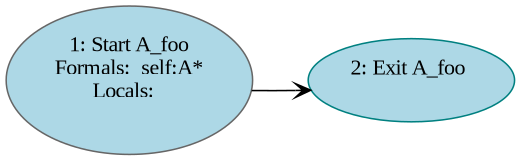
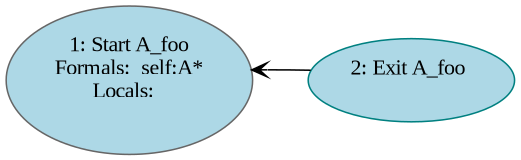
(273, 91) -> (289, 70)
